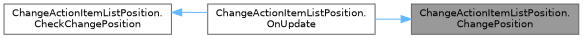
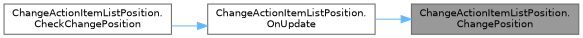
(195, 12) -> (184, 26)
